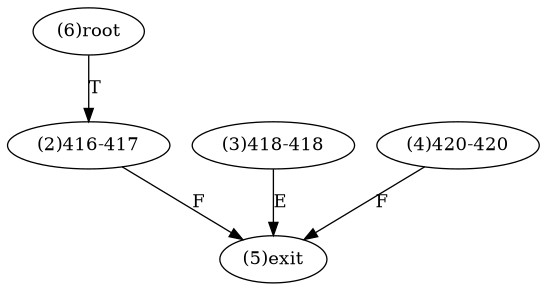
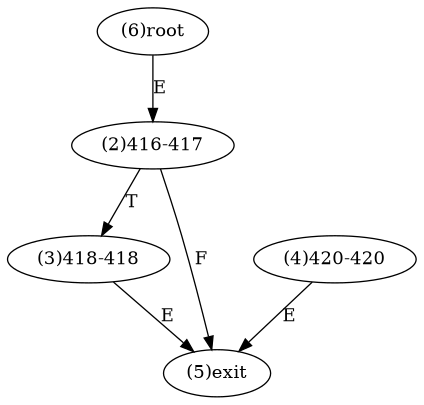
(95, 88) -> (160, 88)
none -> (124, 196)
(382, 202) -> (290, 316)
